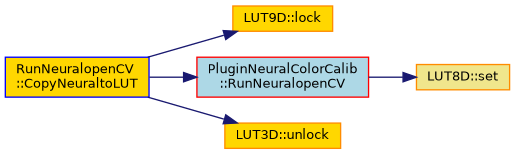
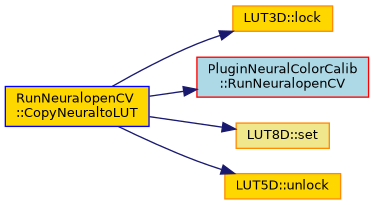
(283, 19) -> (283, 19)
(386, 77) -> (186, 122)
(283, 136) -> (283, 186)
